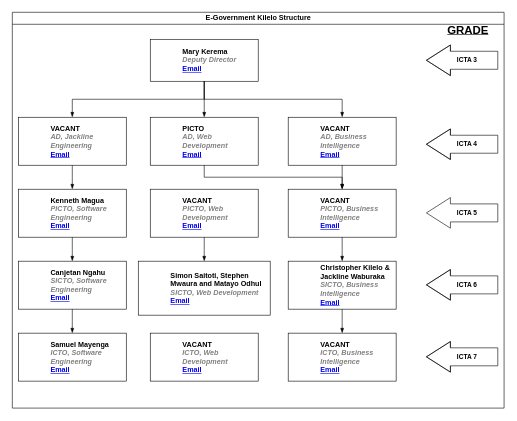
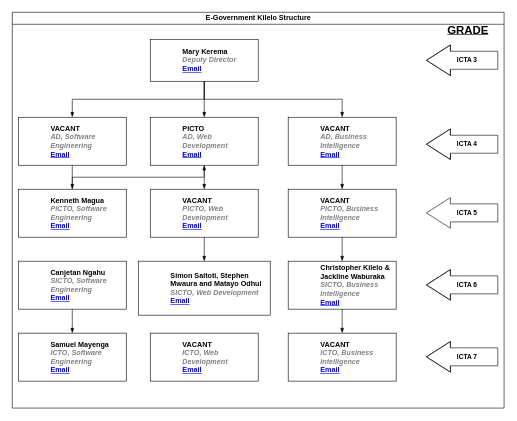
(89, 141) -> (89, 141)
(273, 177) -> (204, 167)
(72, 254) -> (138, 177)
